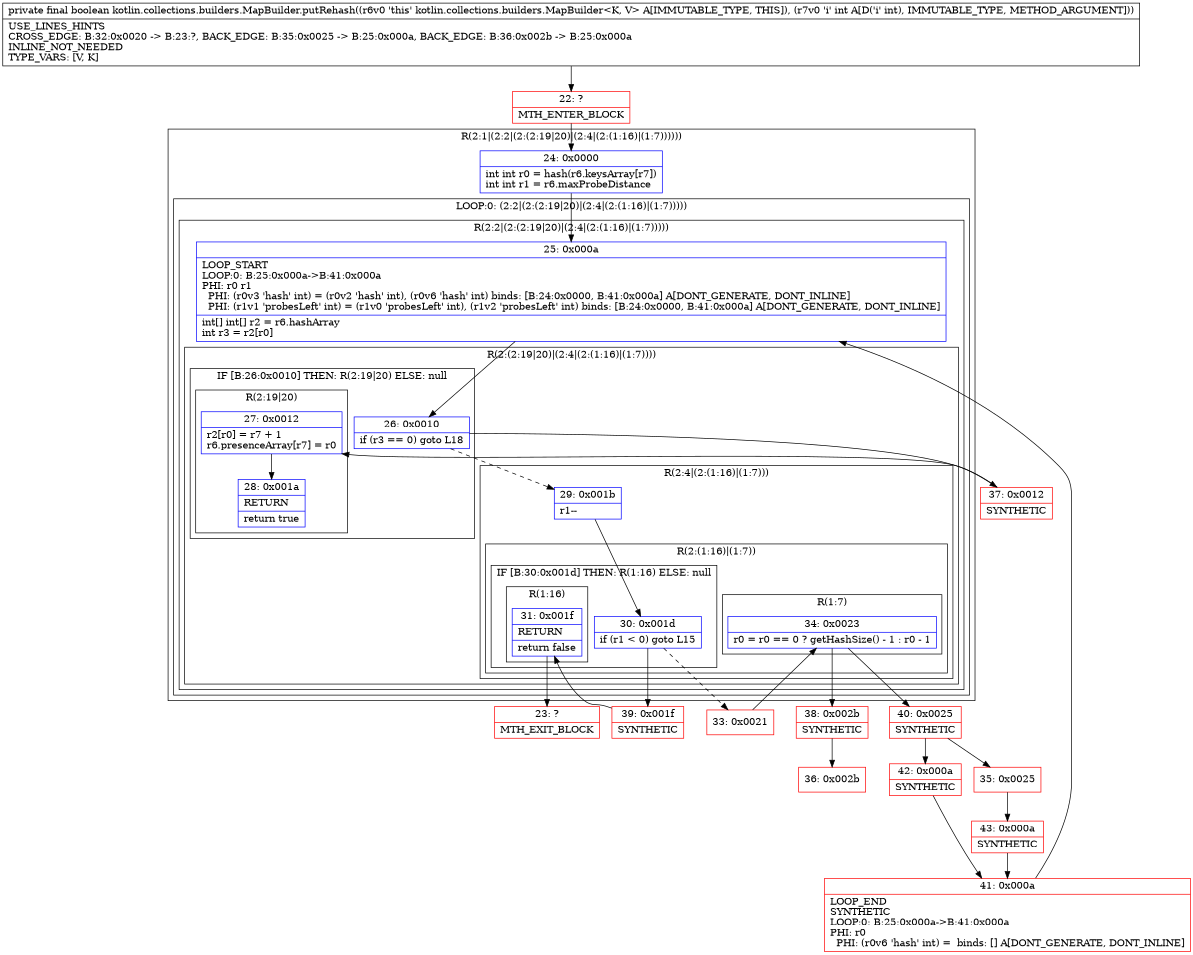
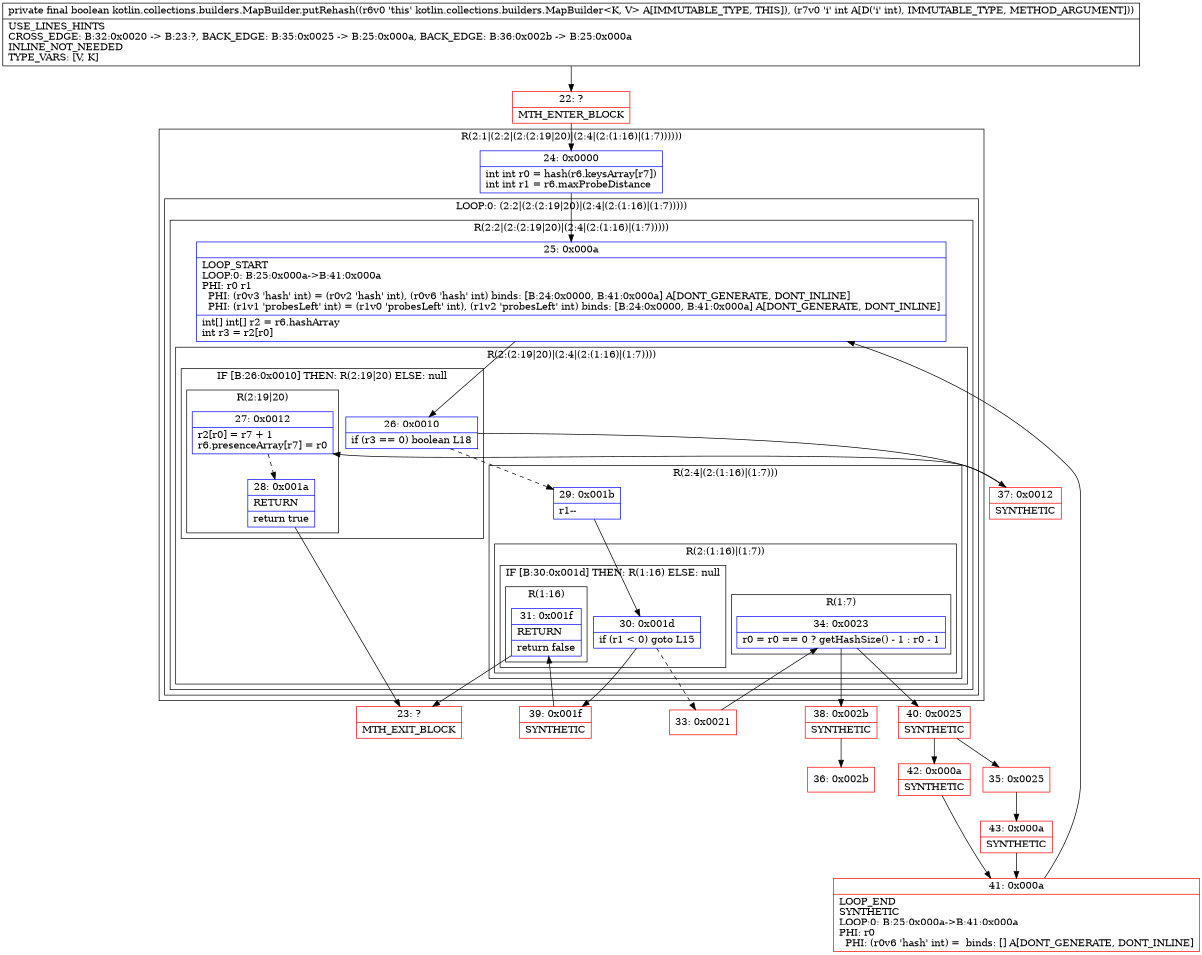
(412, 440) -> (412, 440)
(272, 463) -> (271, 463)
none -> (346, 614)
